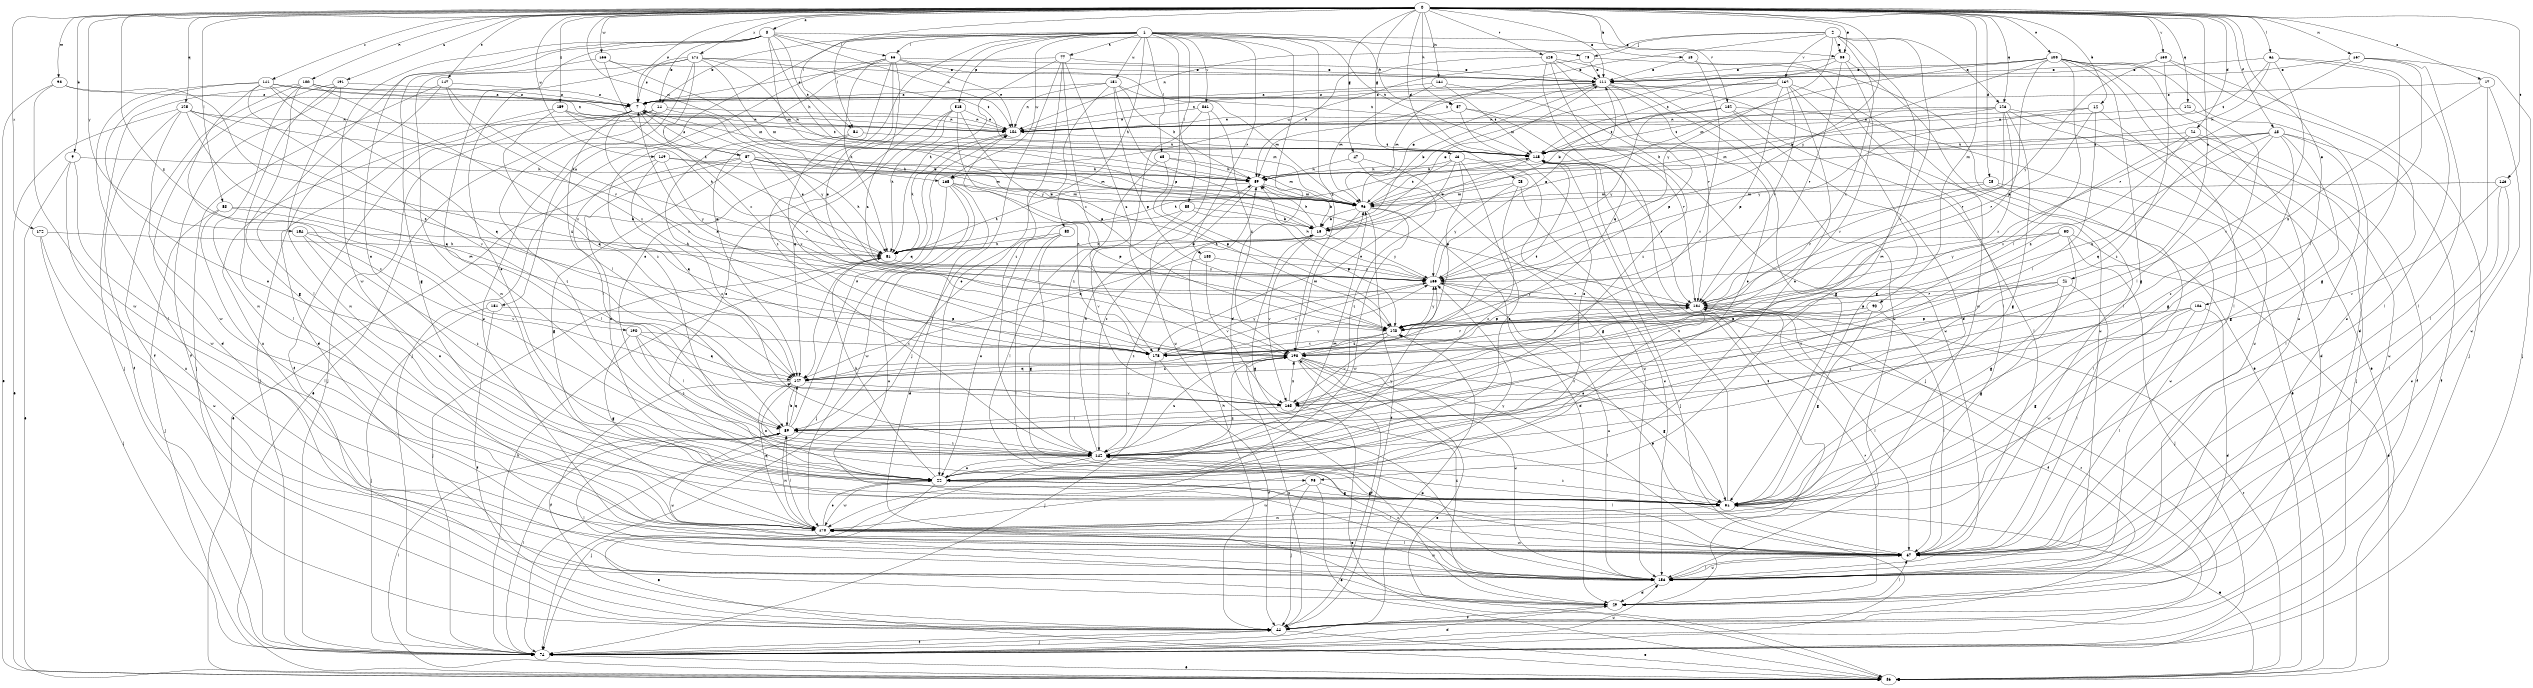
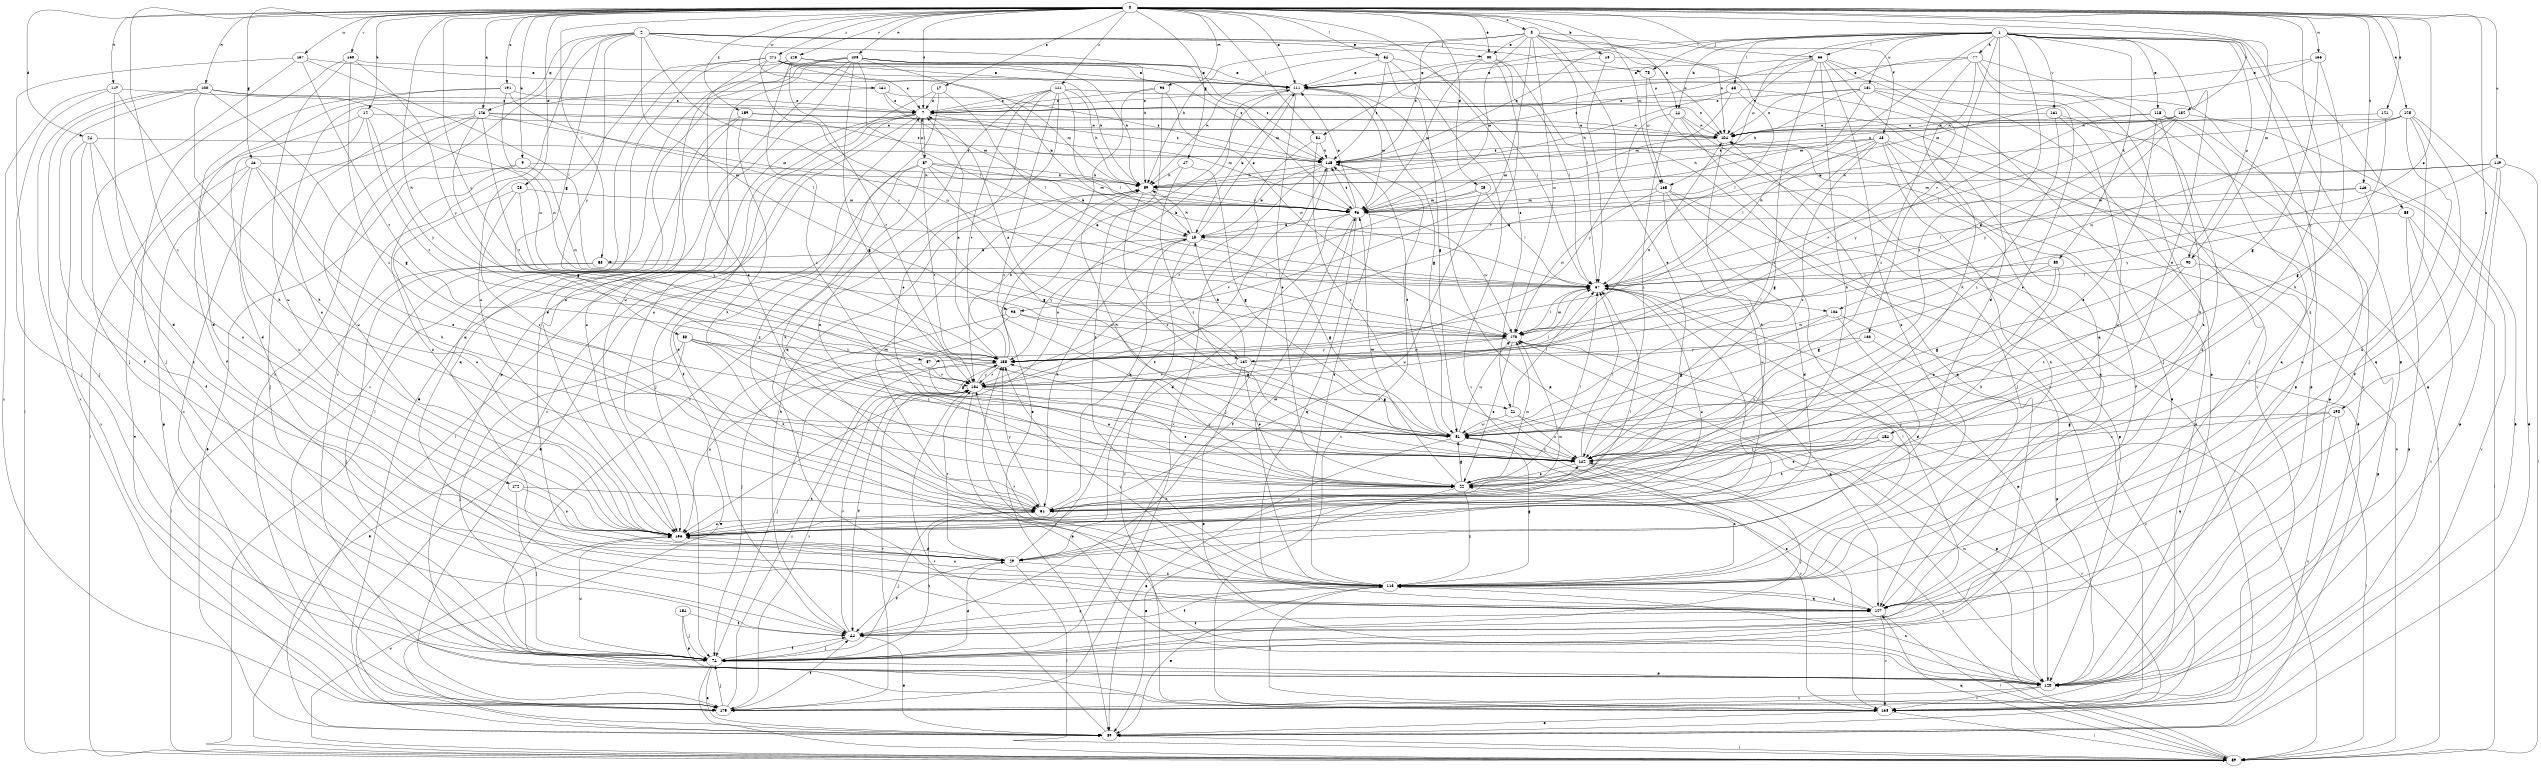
(695, 58) -> (773, 58)
(1842, 58) -> (1489, 58)
(1594, 69) -> none
(767, 80) -> (2232, 46)
(958, 107) -> (2158, 113)
(1205, 107) -> (2054, 113)
none -> (1331, 107)
(606, 108) -> (542, 387)
(1249, 117) -> none
none -> (1095, 142)
(1308, 194) -> (1255, 200)
(997, 219) -> (886, 350)
(852, 222) -> (913, 251)
none -> (546, 227)
(1900, 294) -> (1243, 396)
(1295, 356) -> (1390, 586)
(1981, 394) -> (1483, 424)
(791, 406) -> (2001, 686)
(2083, 480) -> (1709, 296)
none -> (860, 517)
(1621, 517) -> (1387, 351)
none -> (1729, 518)
none -> (2388, 524)
(1520, 543) -> (1559, 312)
(1291, 553) -> (768, 403)
(970, 556) -> (1499, 748)
(1889, 680) -> (1109, 736)
none -> (1215, 683)
